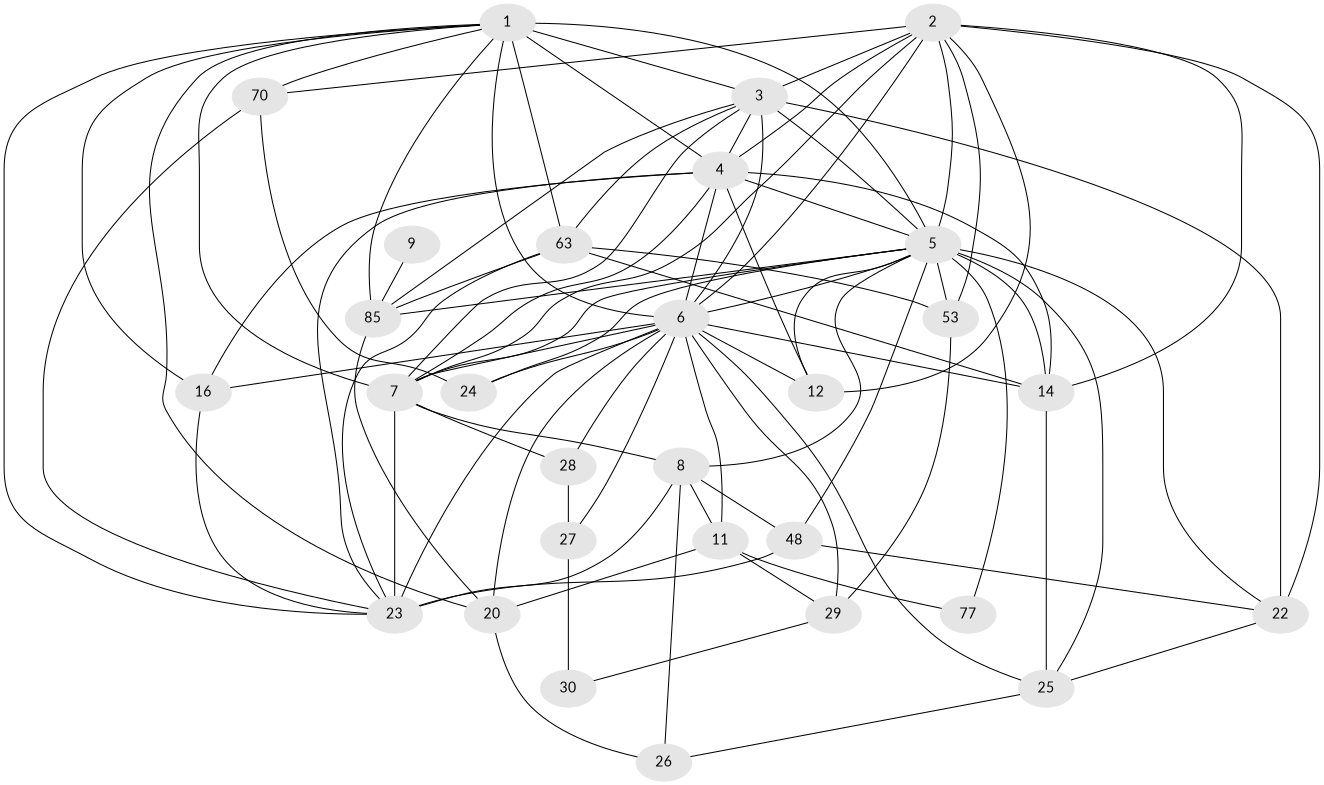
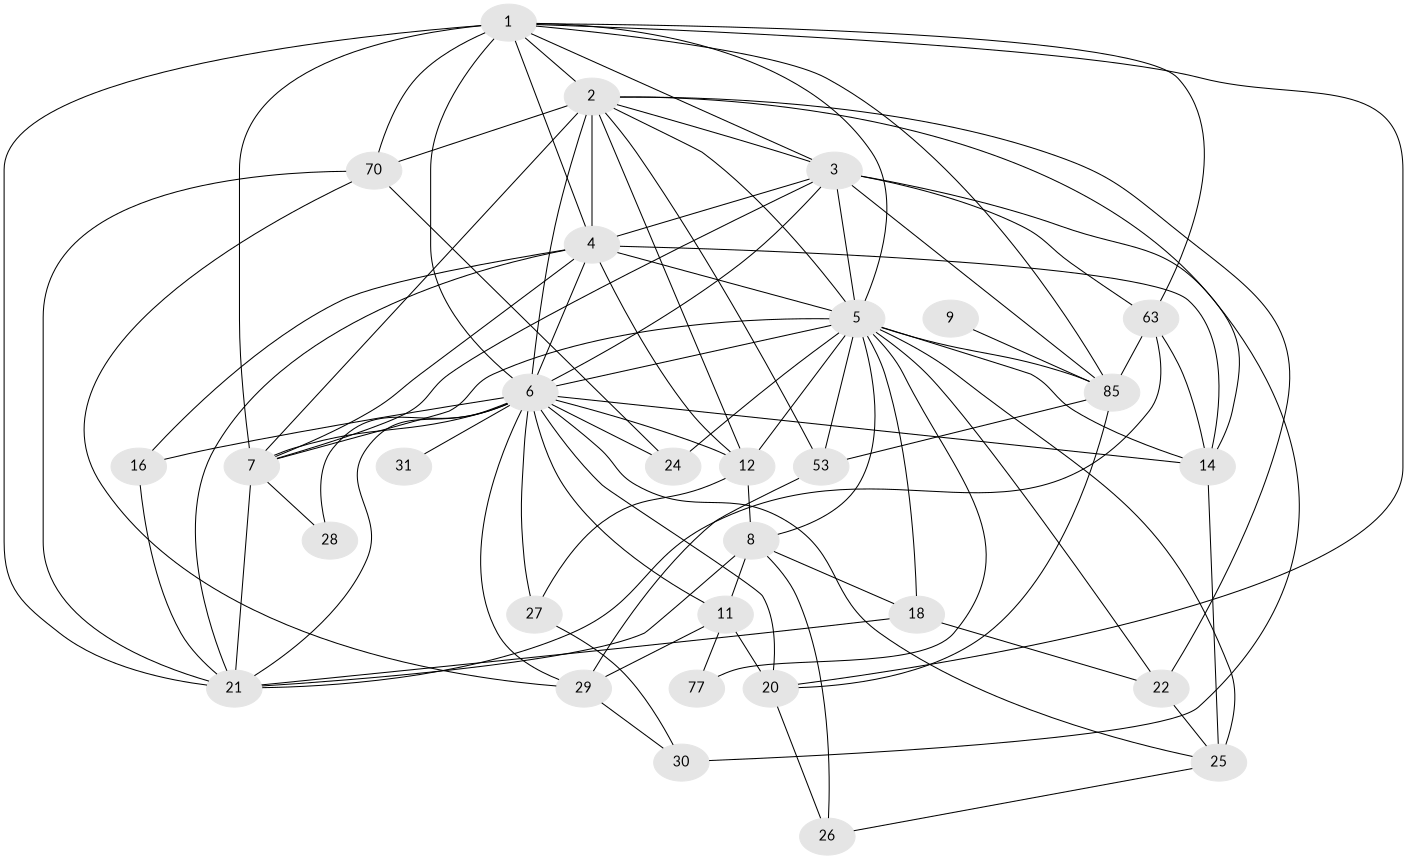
(134, 86) -> (550, 60)
(1185, 224) -> (1296, 532)
(787, 273) -> (961, 431)
(529, 434) -> (749, 495)
none -> (404, 467)
(568, 504) -> (617, 512)
none -> (126, 514)
(794, 541) -> (917, 615)
(395, 615) -> (234, 689)
